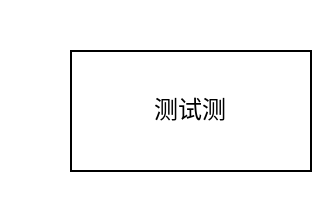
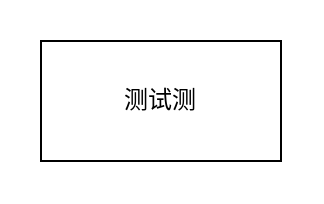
(191, 111) -> (161, 101)
